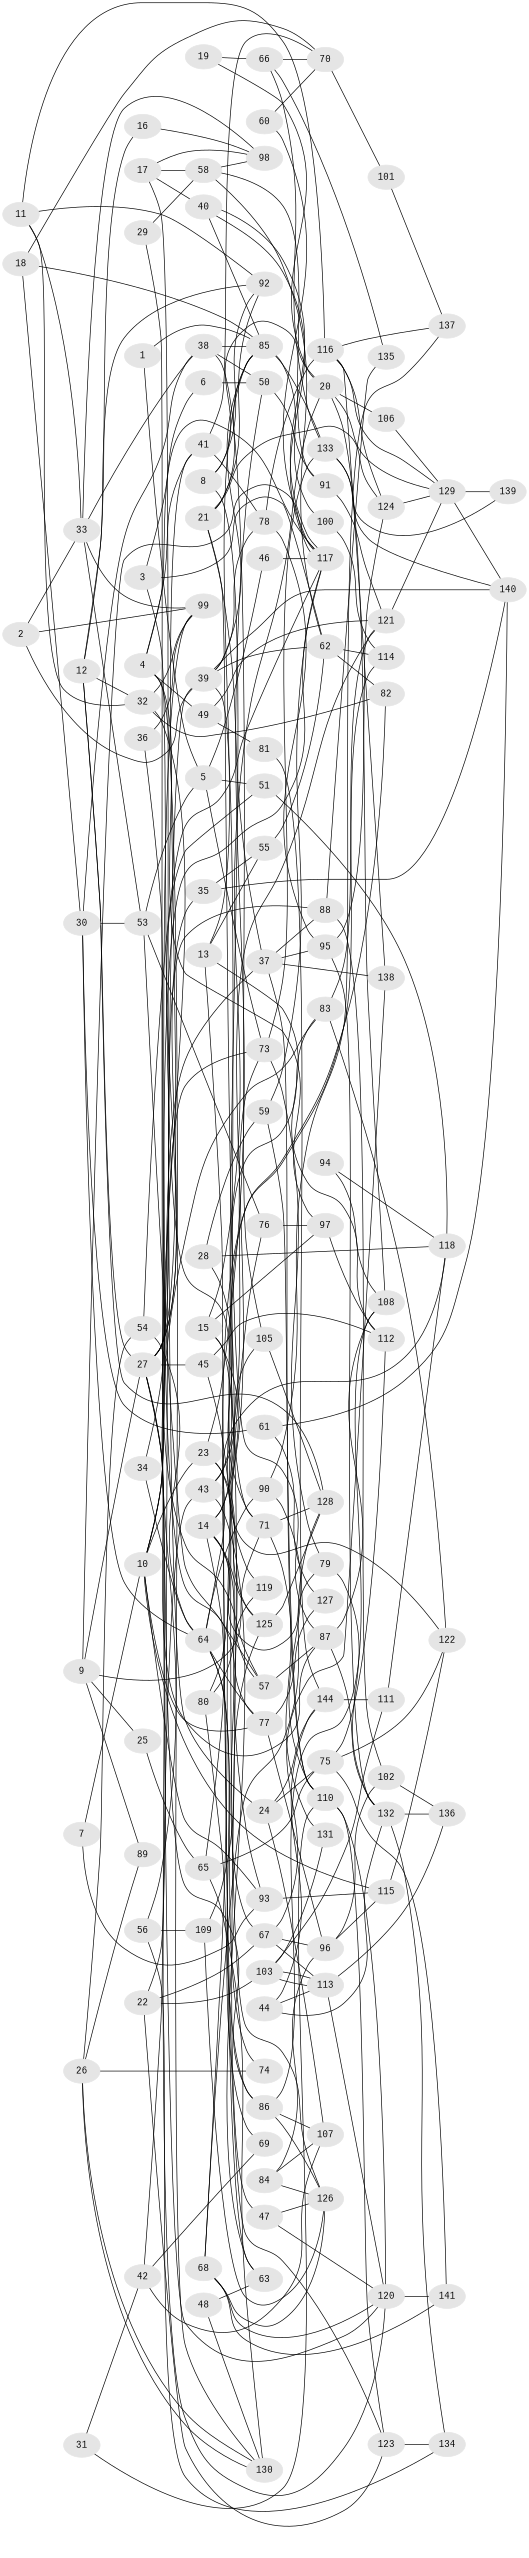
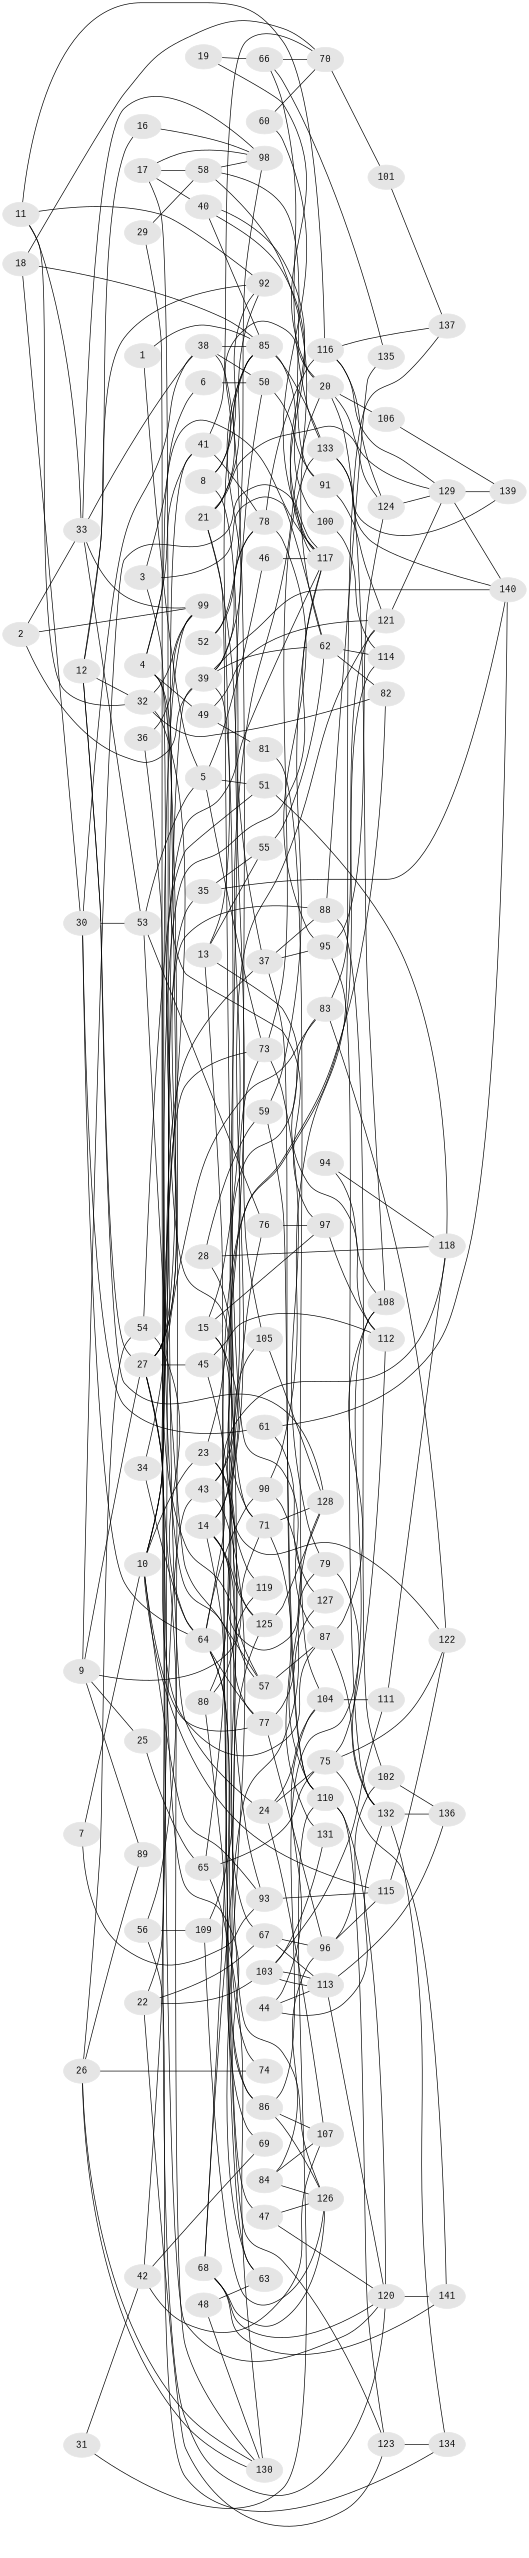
(417, 456) -> (447, 456)
none -> (204, 643)
(386, 978) -> none
(325, 1700) -> (325, 1700)
